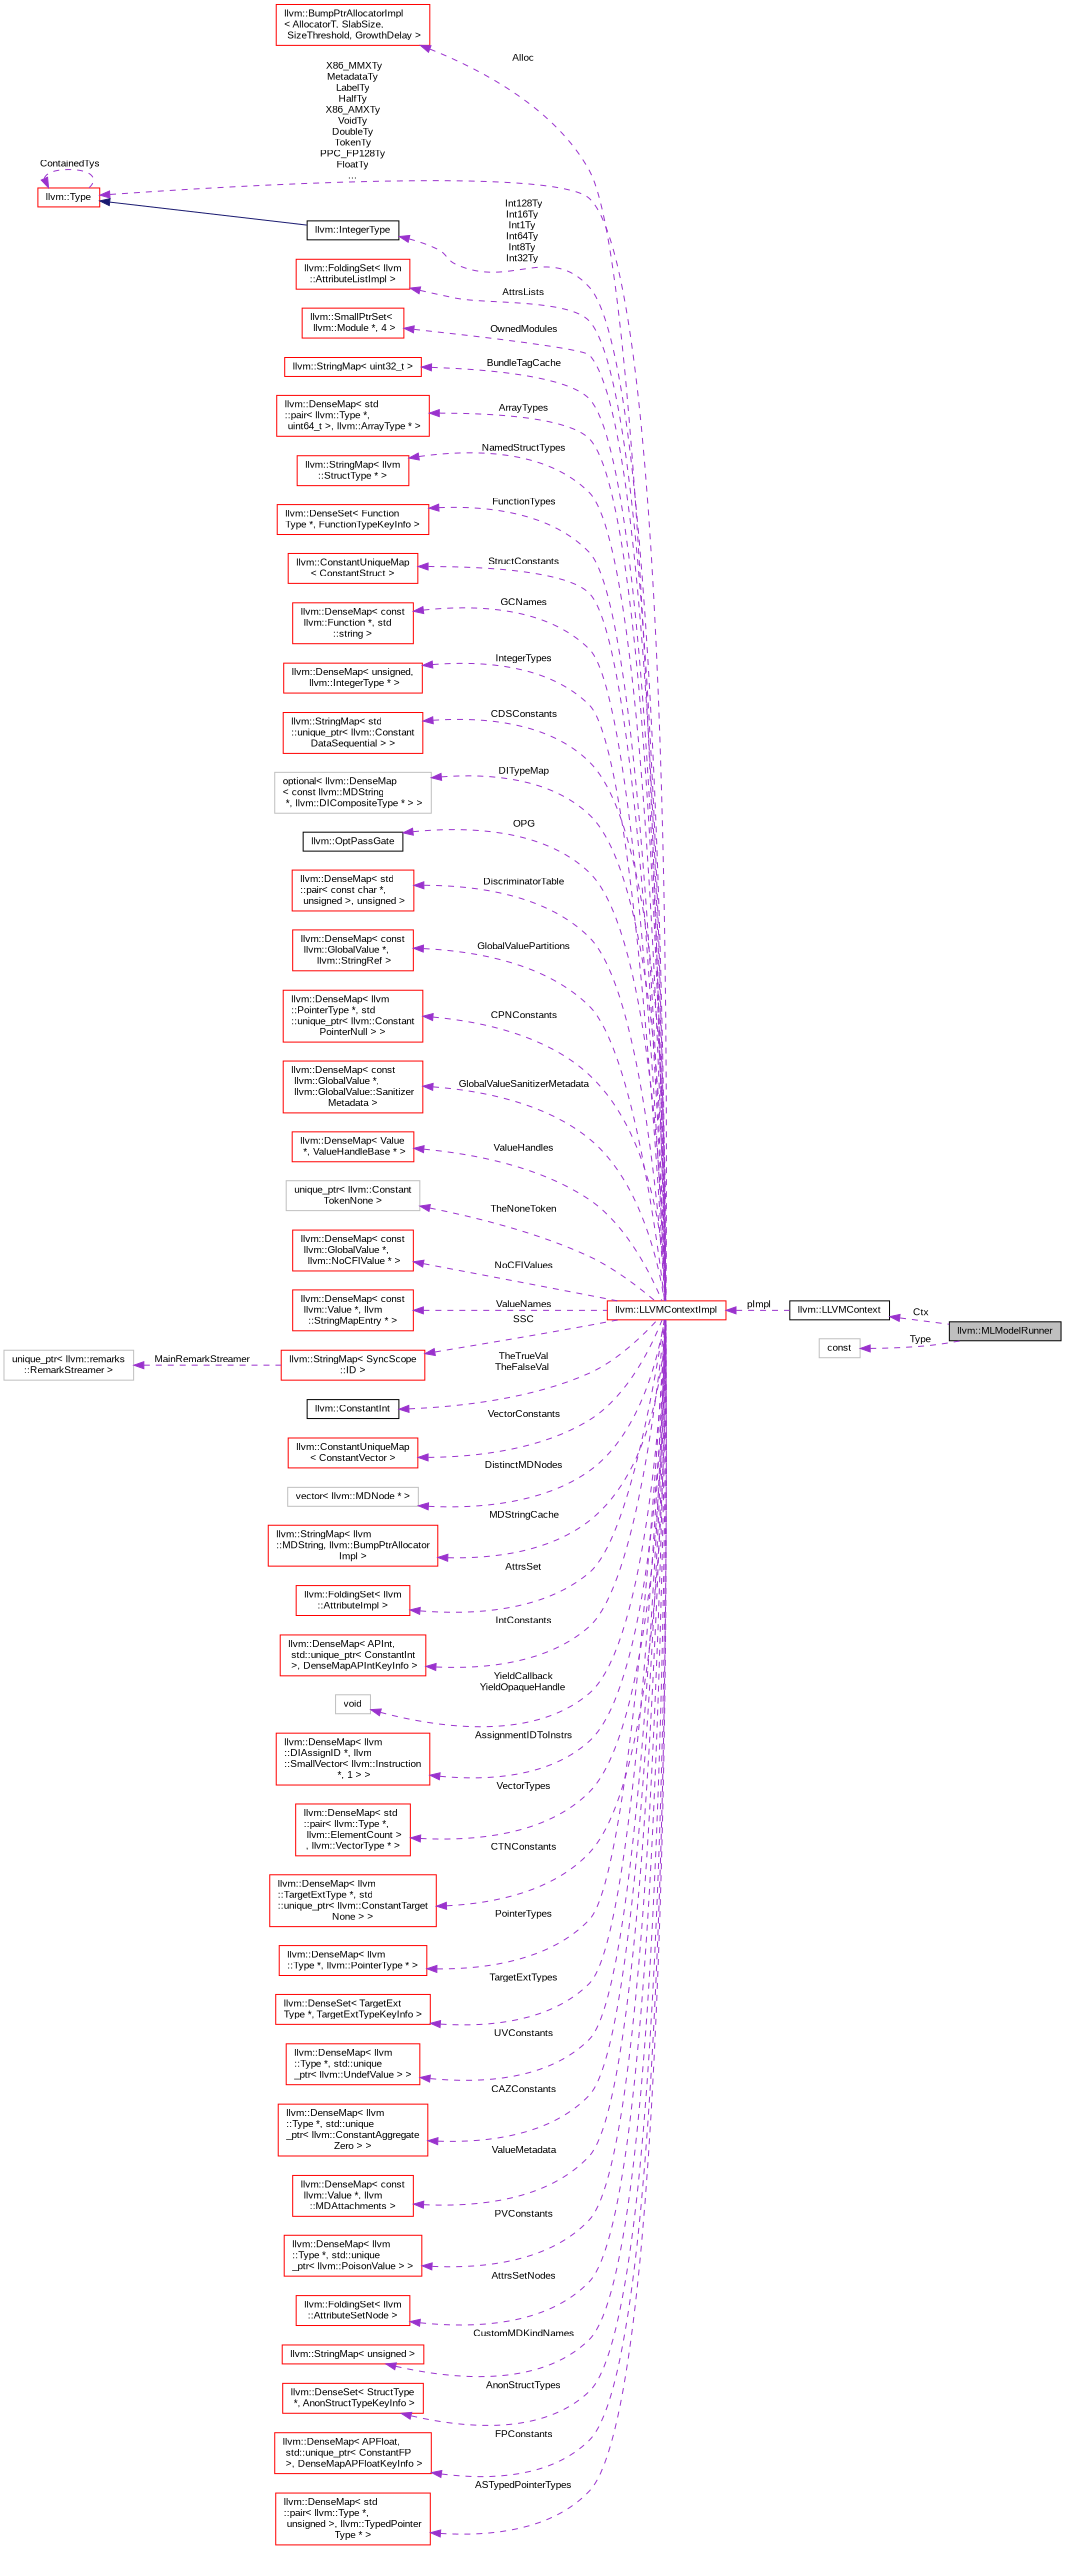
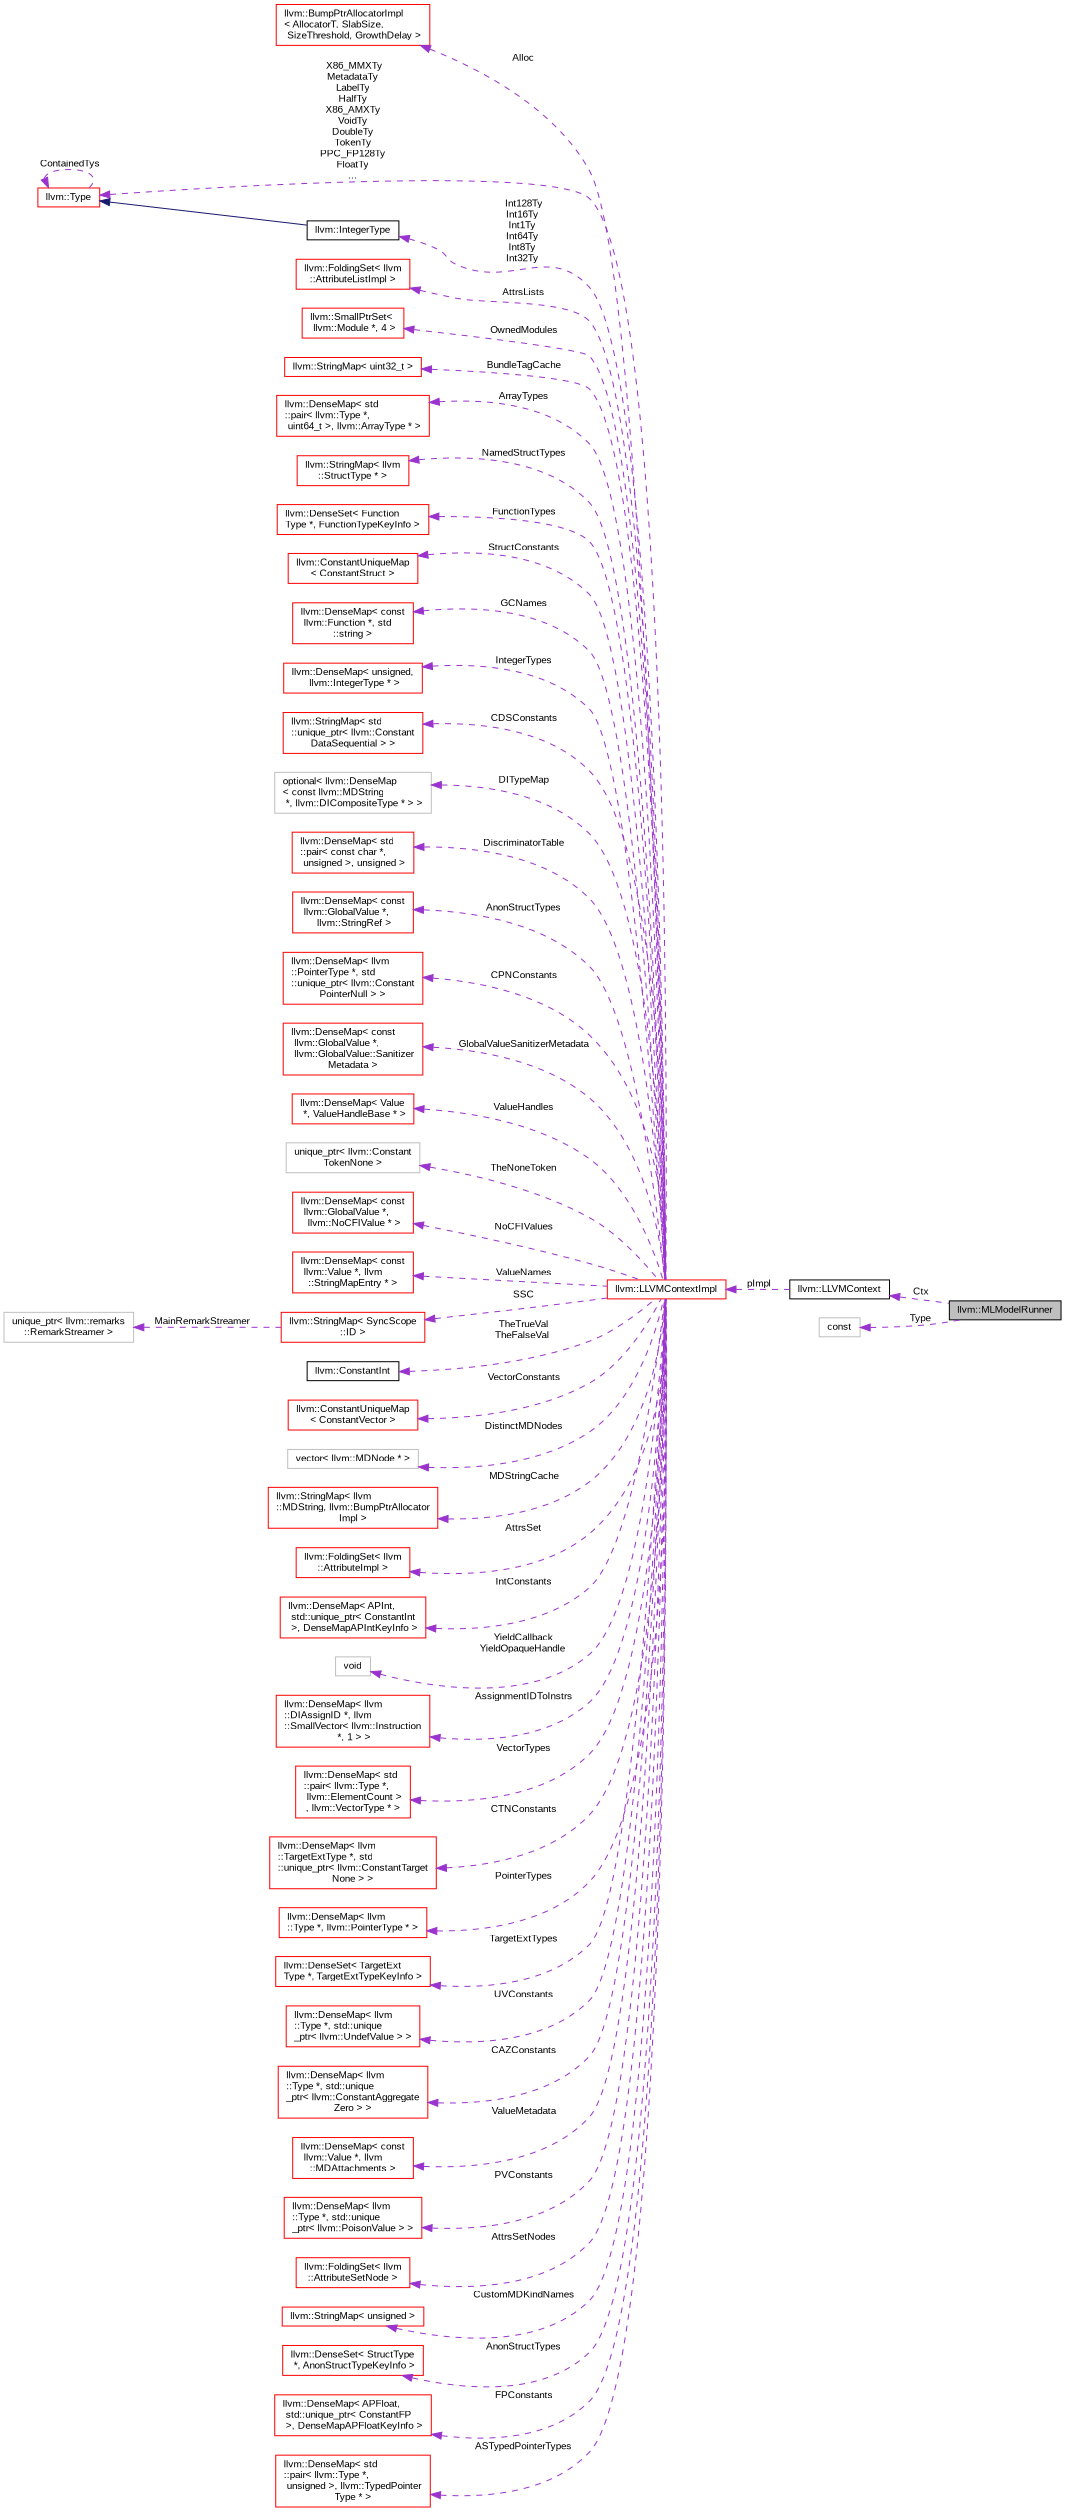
(353, 842) -> none
(523, 947) -> (523, 908)
